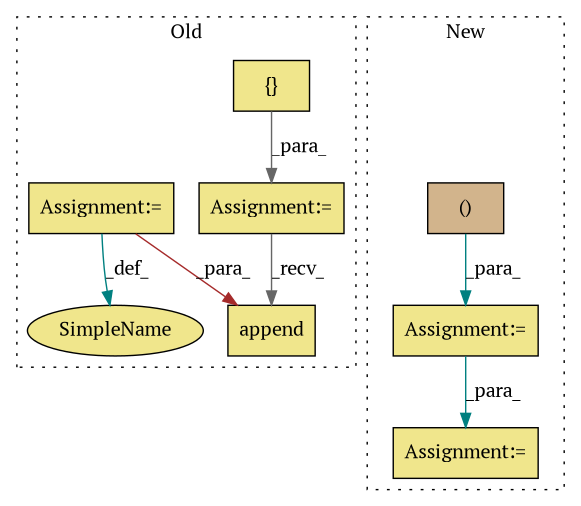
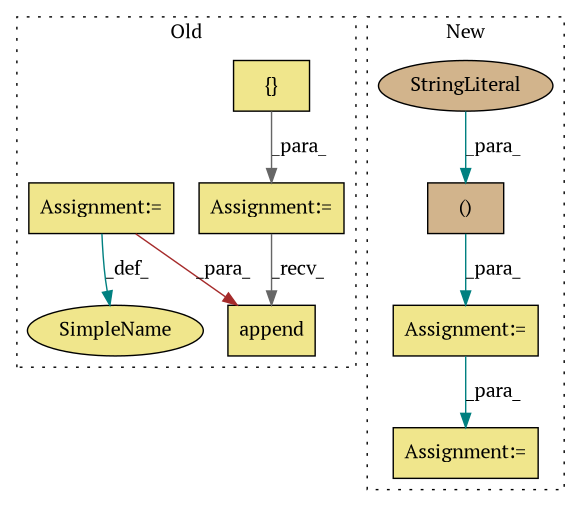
none -> (466, 86)
